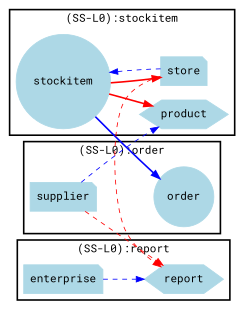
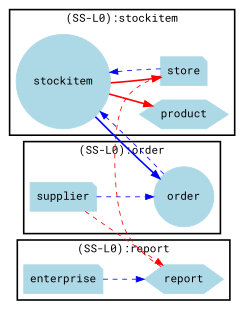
none -> (137, 147)
(121, 151) -> (122, 197)
(115, 165) -> (115, 173)
